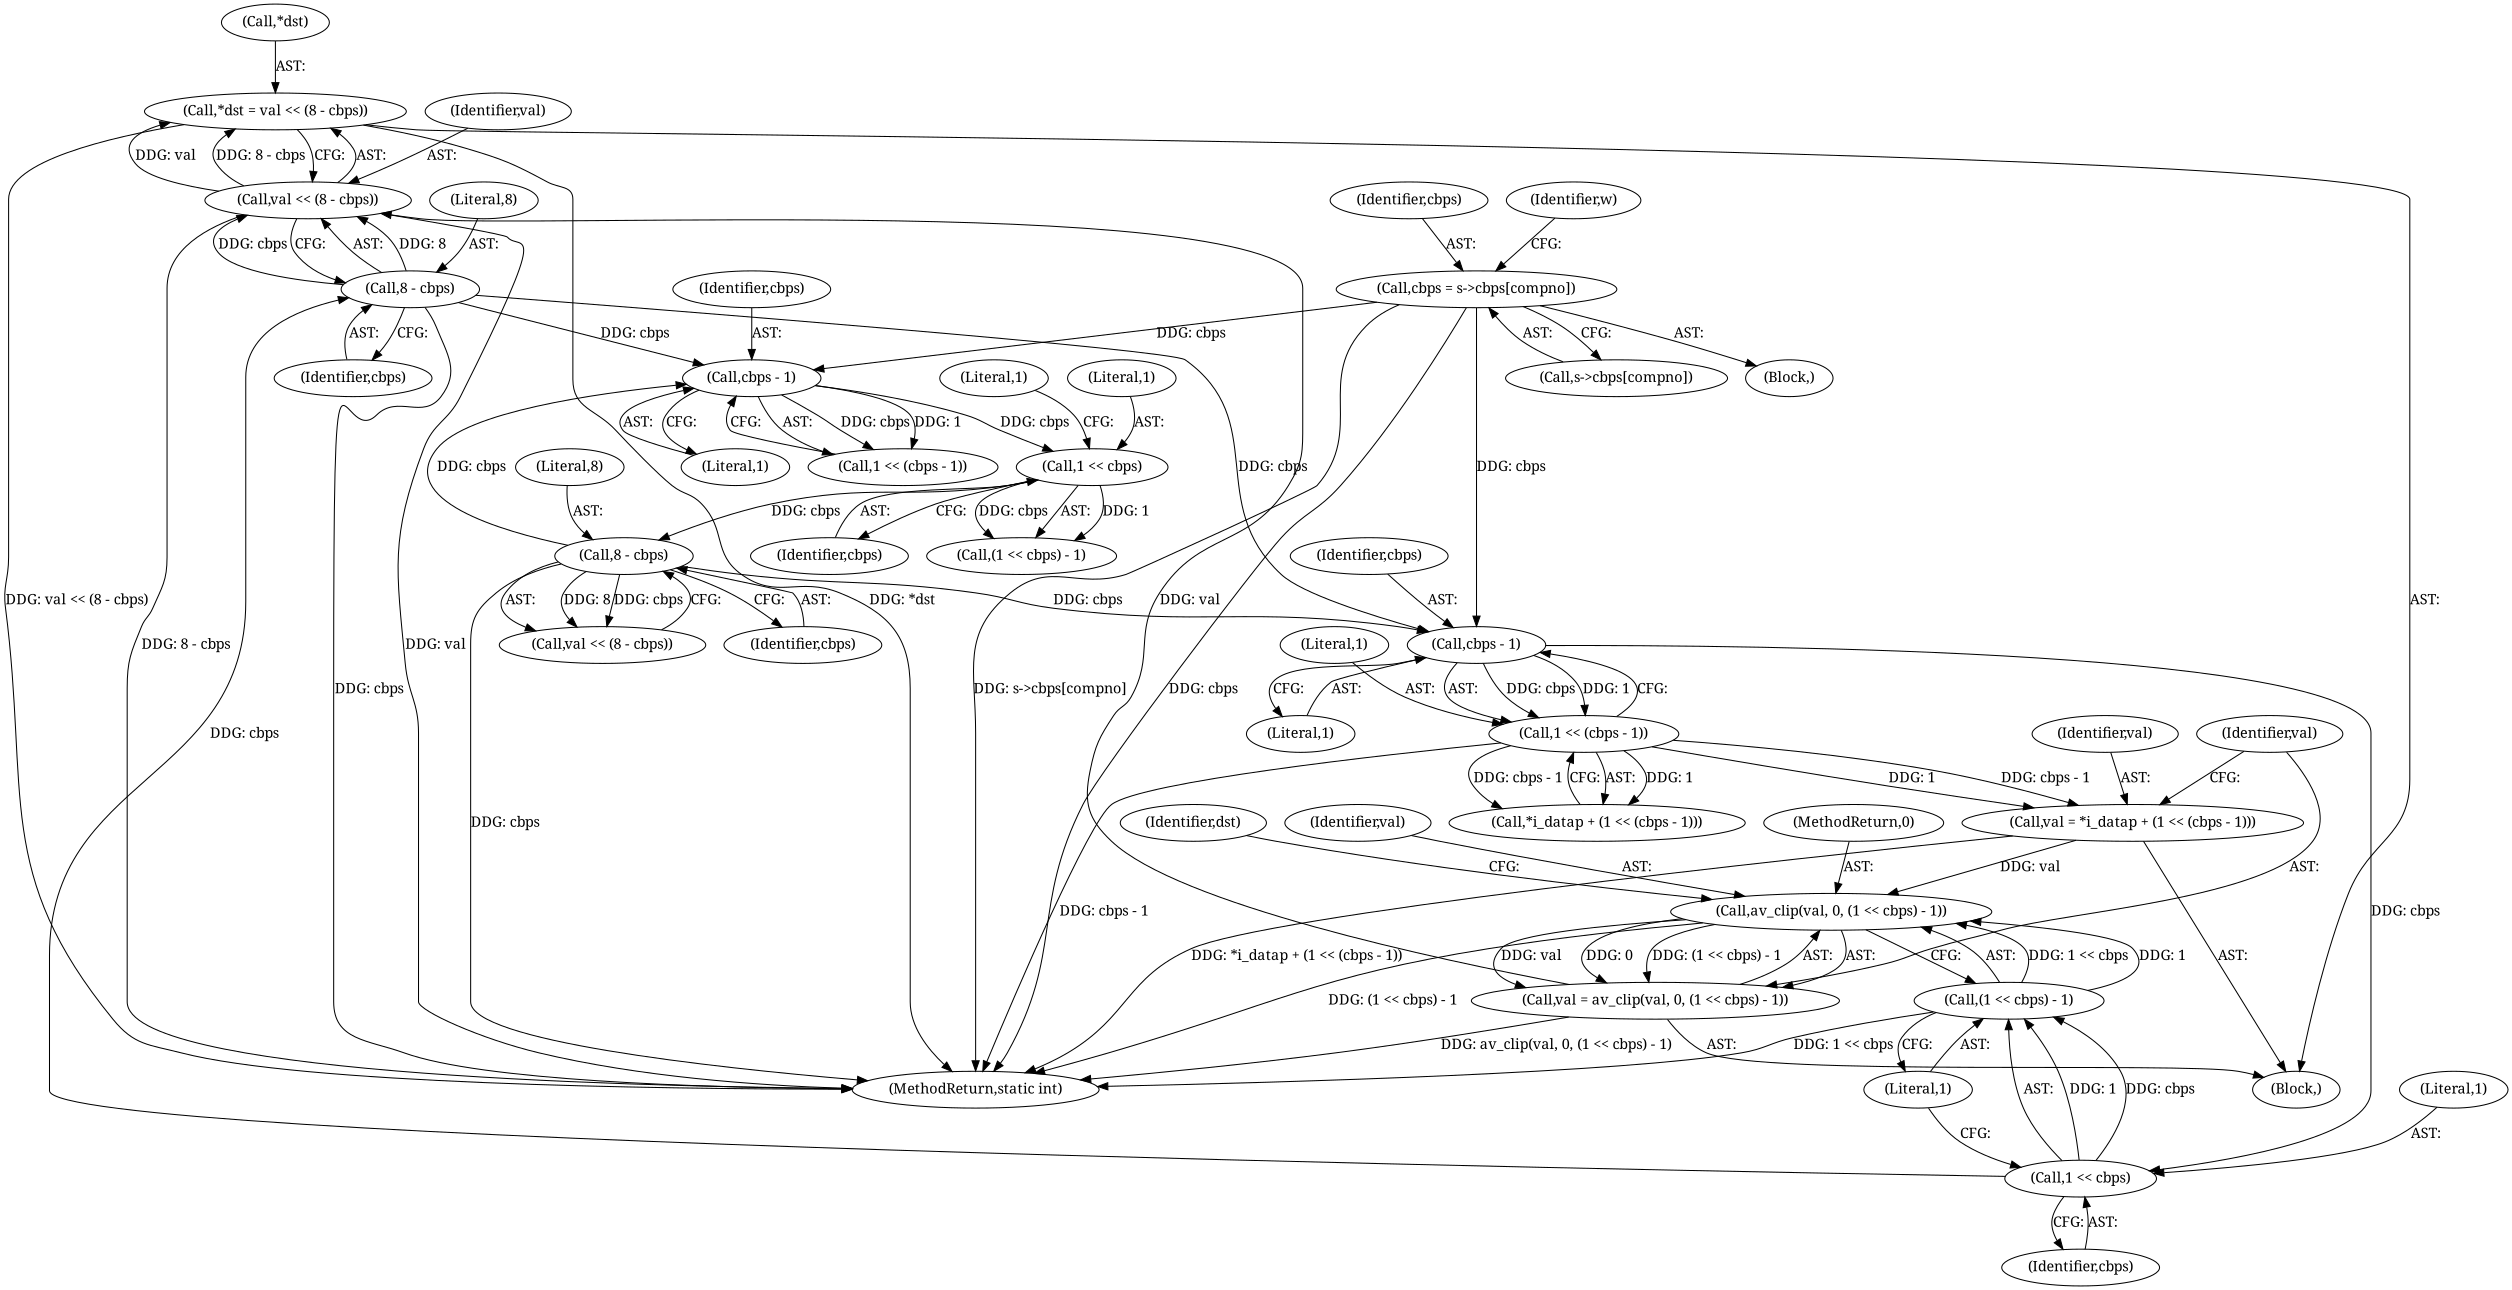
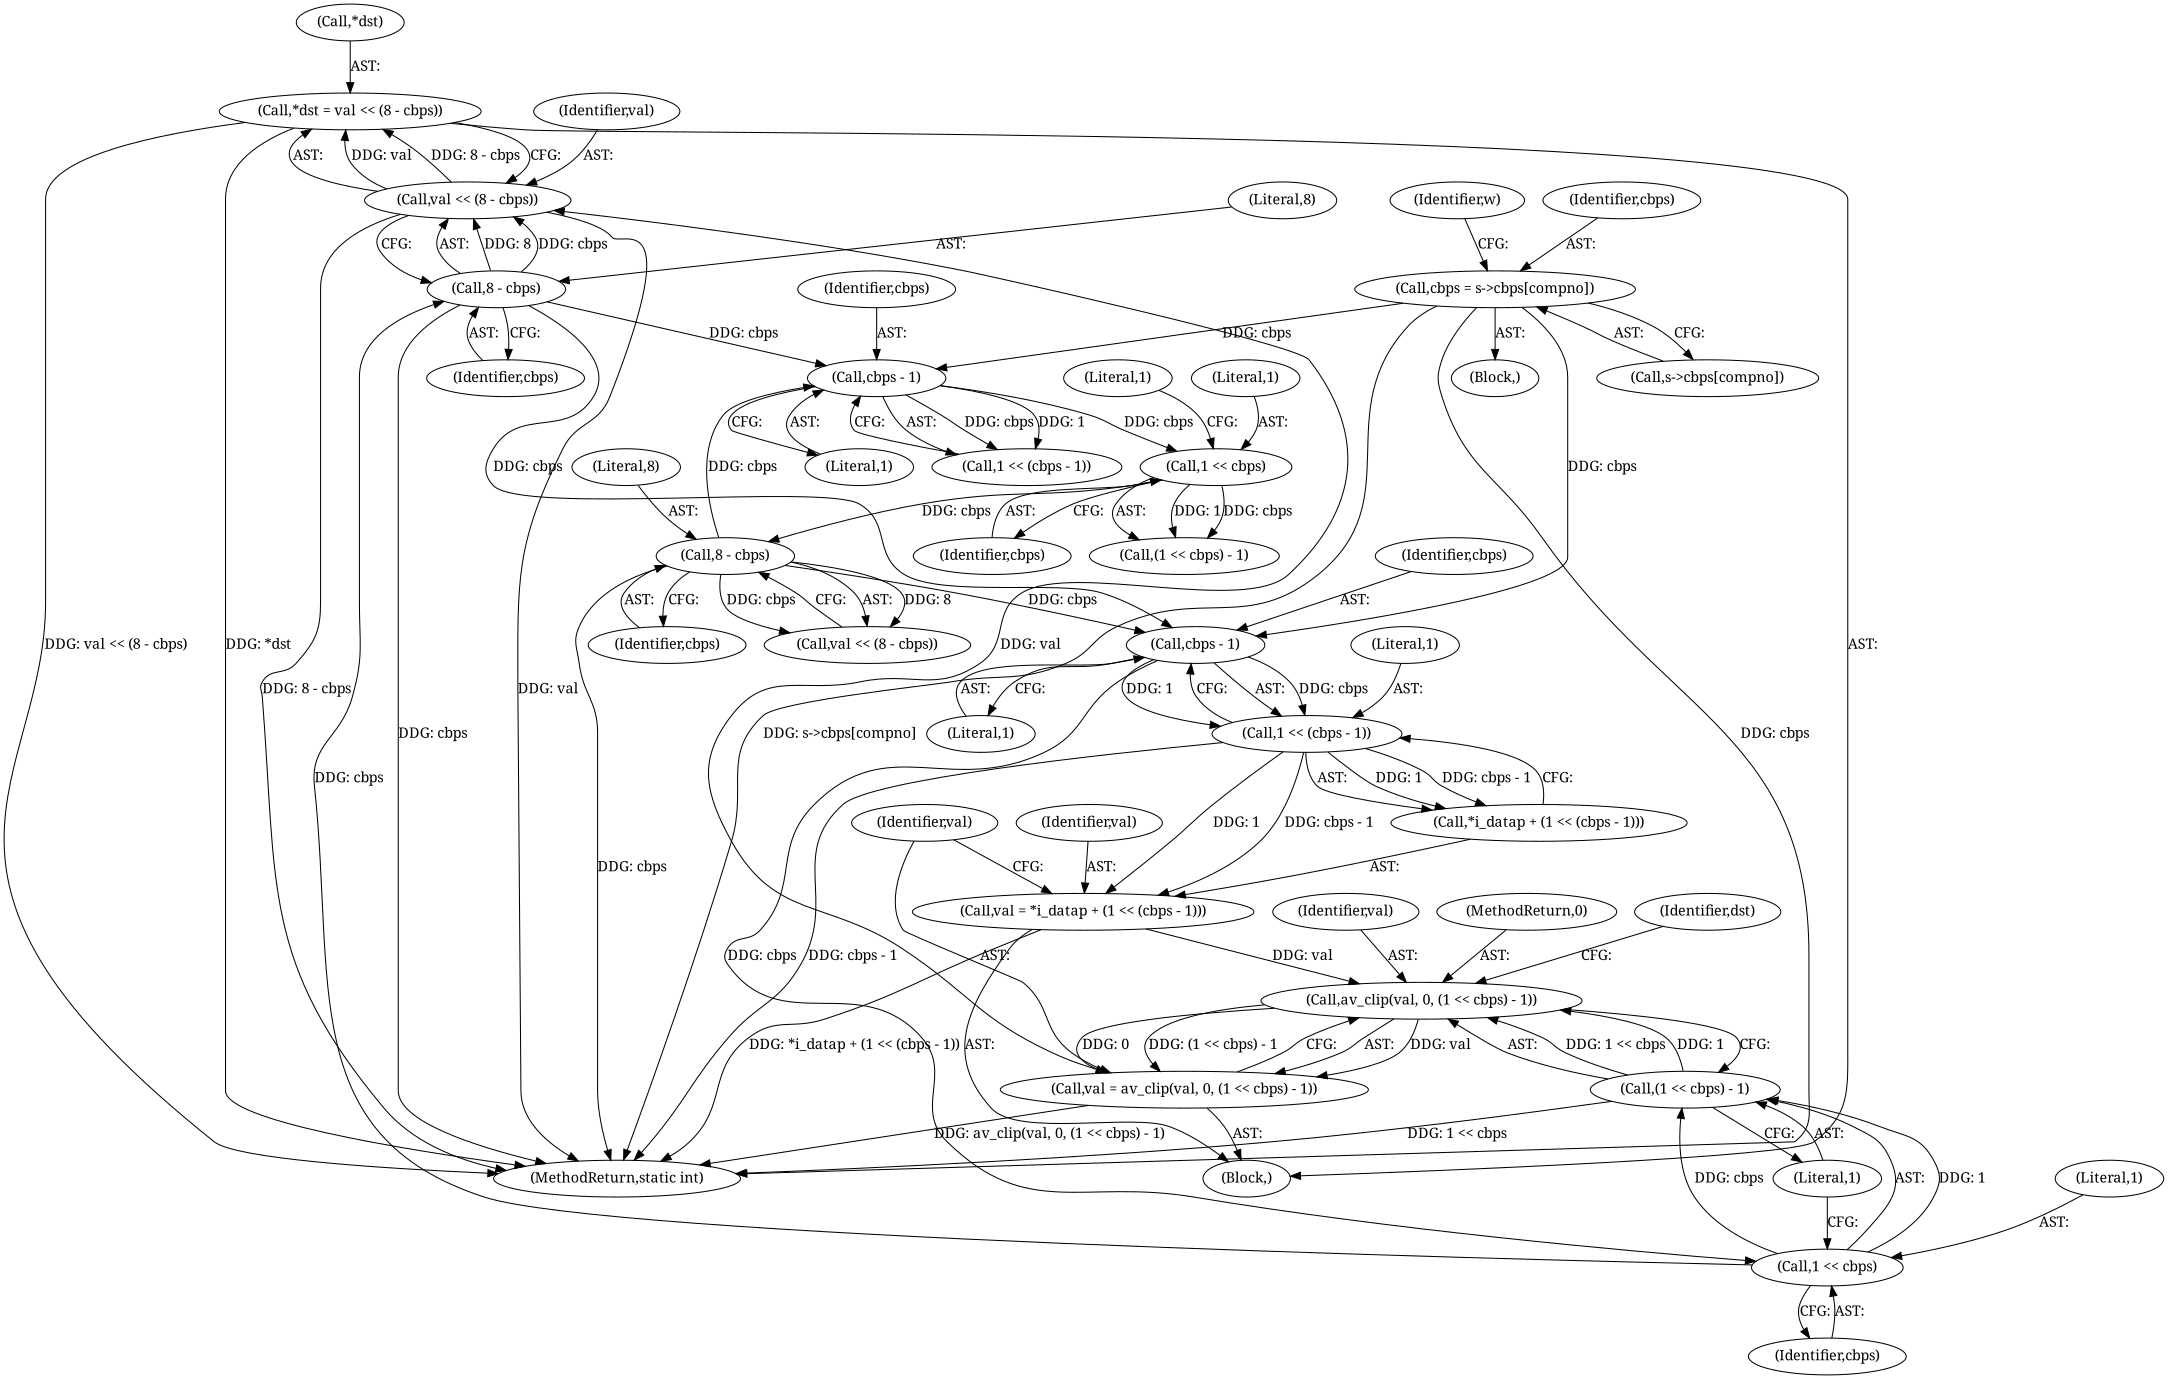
none -> (1328, 869)
(1820, 956) -> (1323, 1045)
(1368, 973) -> none
